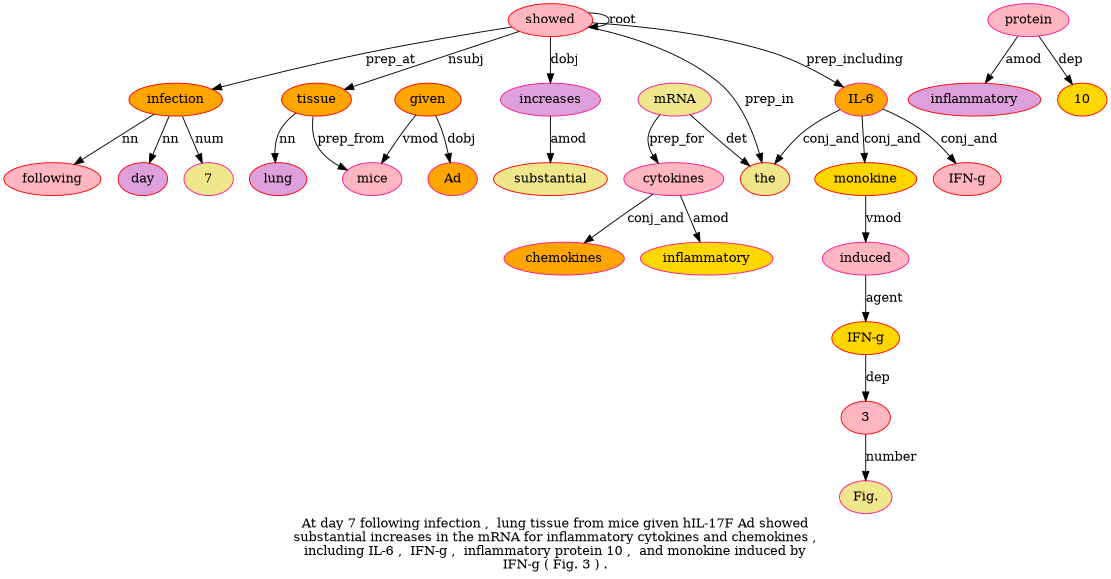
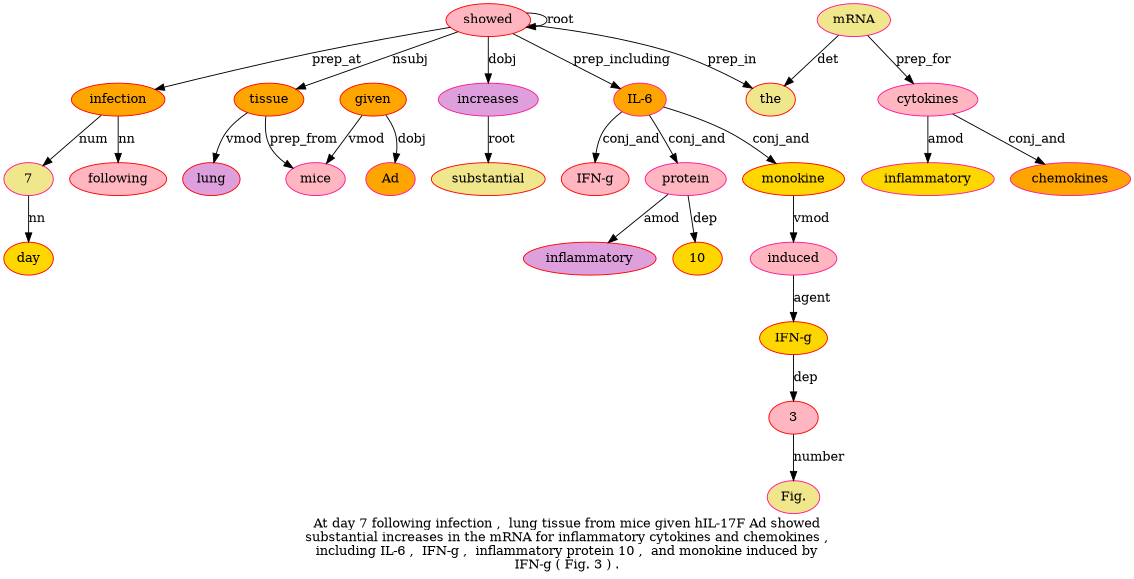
(807, 129) -> (661, 135)
(161, 135) -> (29, 214)
(288, 139) -> (244, 139)
(569, 139) -> (502, 139)
(143, 179) -> (29, 259)
